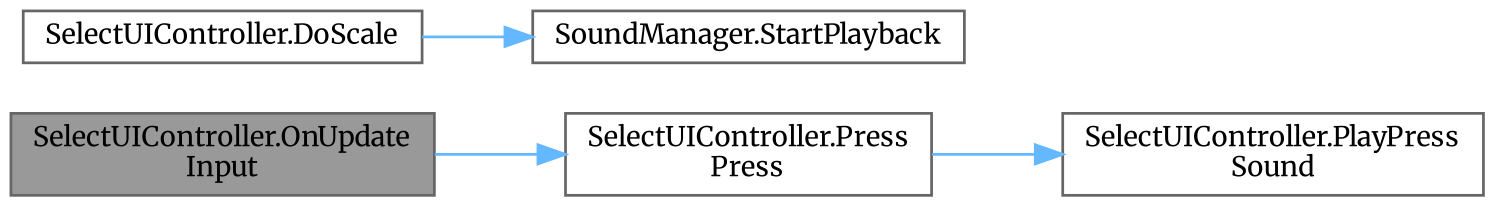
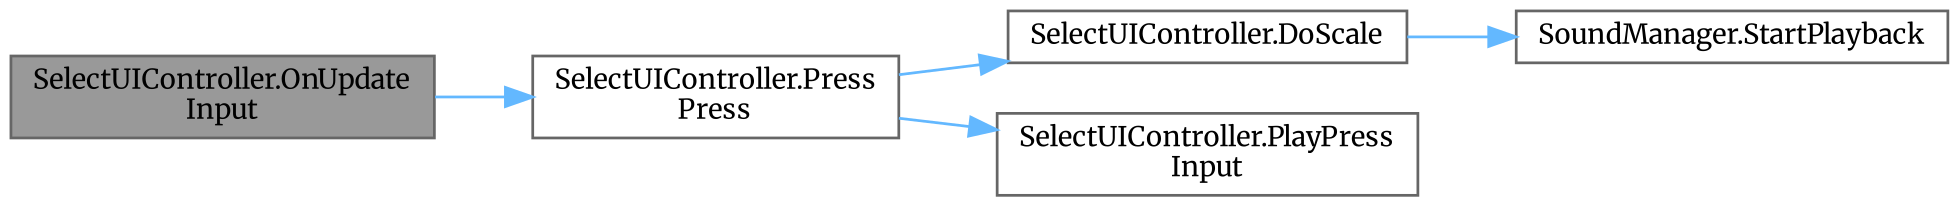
none -> (940, 70)
(1273, 154) -> (1208, 154)
